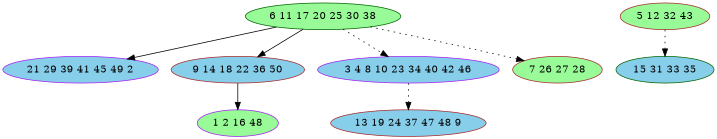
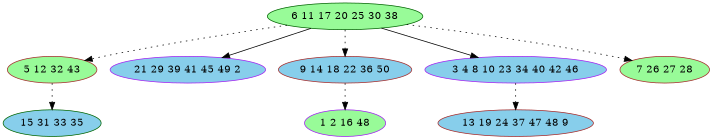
none -> (189, 41)
(284, 41) -> (345, 39)
(362, 41) -> (426, 42)
(238, 93) -> (345, 93)
